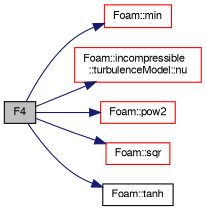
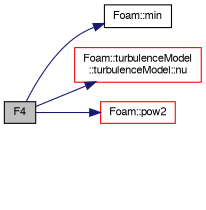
(138, 16) -> (138, 16)
(138, 65) -> (138, 65)
(138, 154) -> none
(138, 195) -> none
